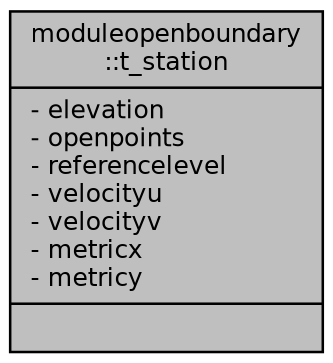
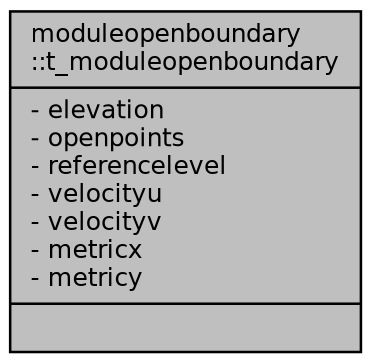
(166, 62) -> (186, 62)
